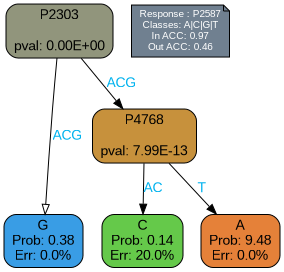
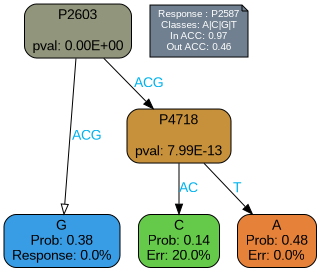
(60, 31) -> (78, 31)
(144, 136) -> (179, 136)
(44, 241) -> (62, 241)
(240, 241) -> (277, 241)
